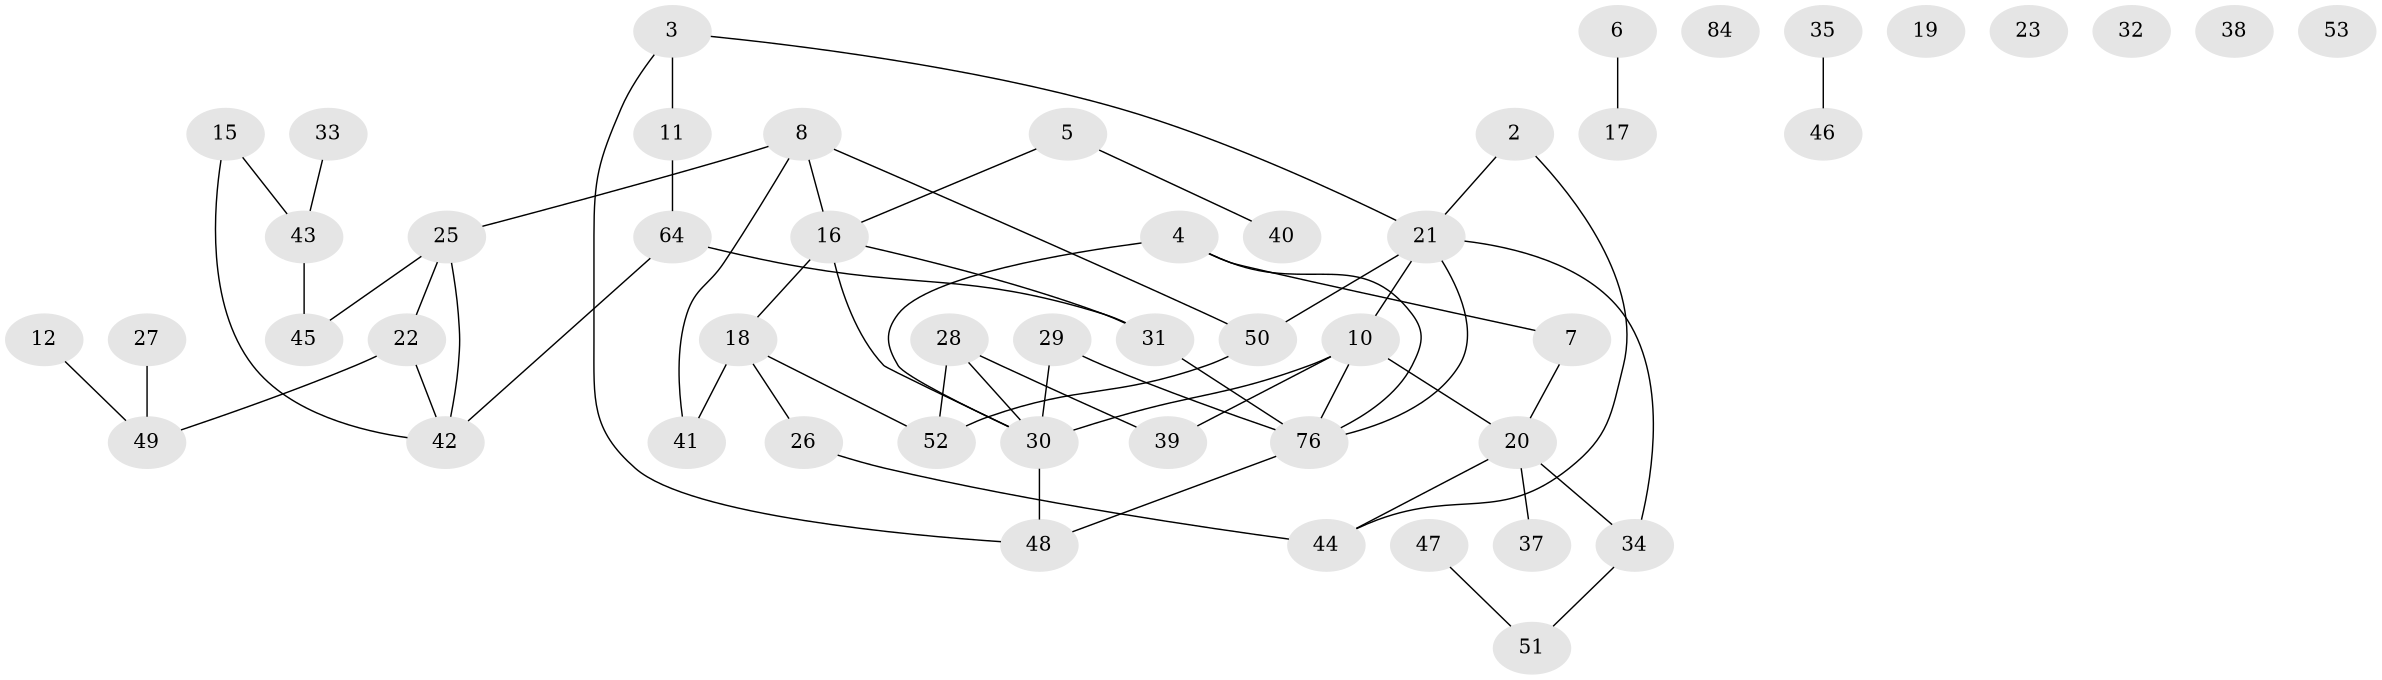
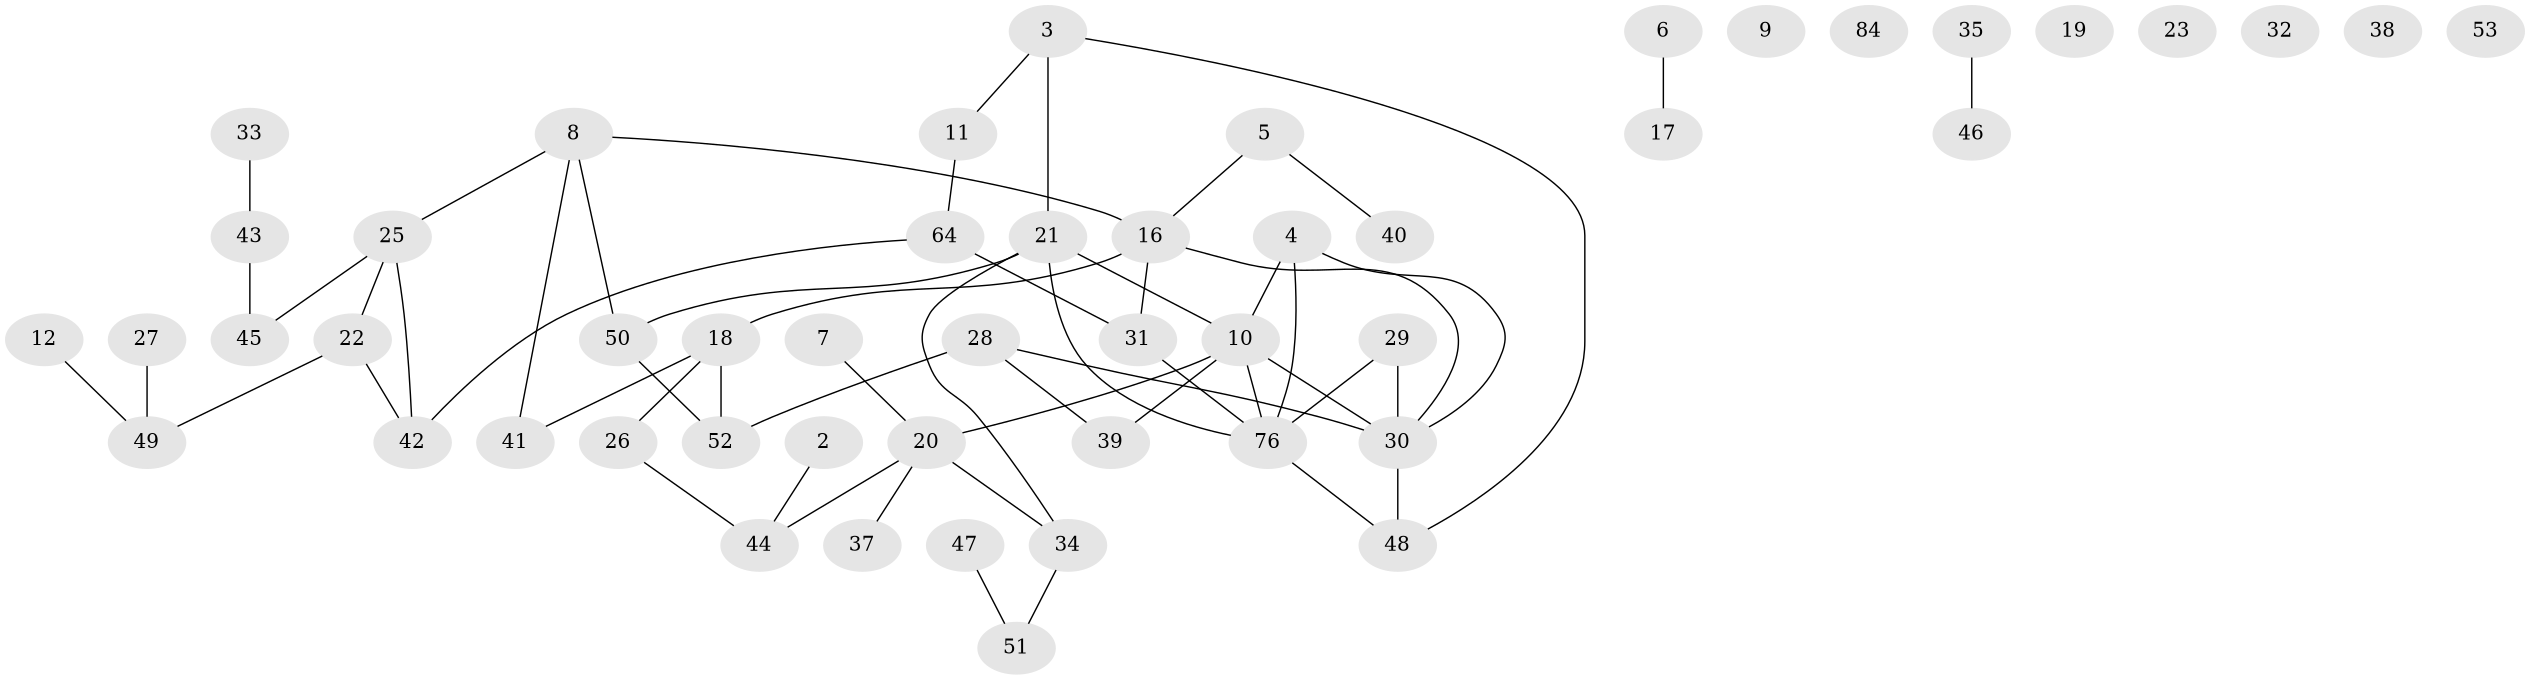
none -> (1766, 31)
(226, 134) -> none
(1471, 186) -> none
(1371, 295) -> (1266, 288)
